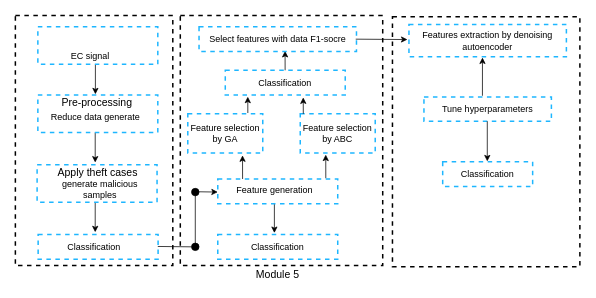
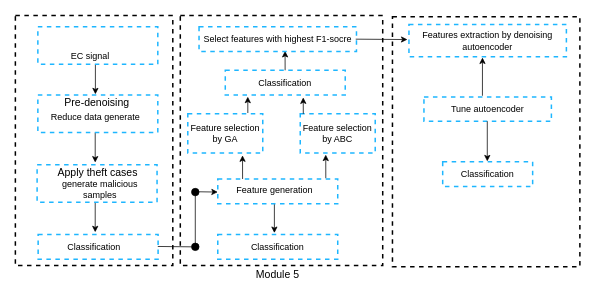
(278, 39) -> (278, 39)
(97, 102) -> (97, 102)
(488, 109) -> (488, 109)
